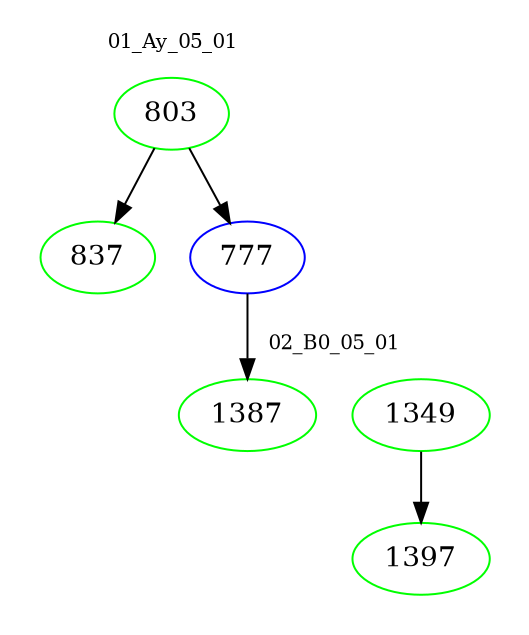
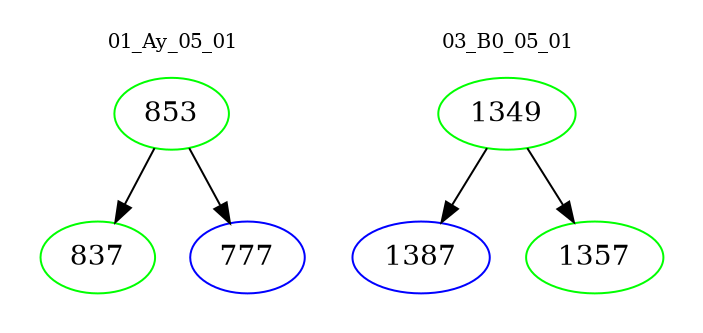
(172, 114) -> (172, 114)
(247, 337) -> (470, 177)
(334, 344) -> (508, 43)
(247, 415) -> (421, 257)
(421, 559) -> (595, 257)
